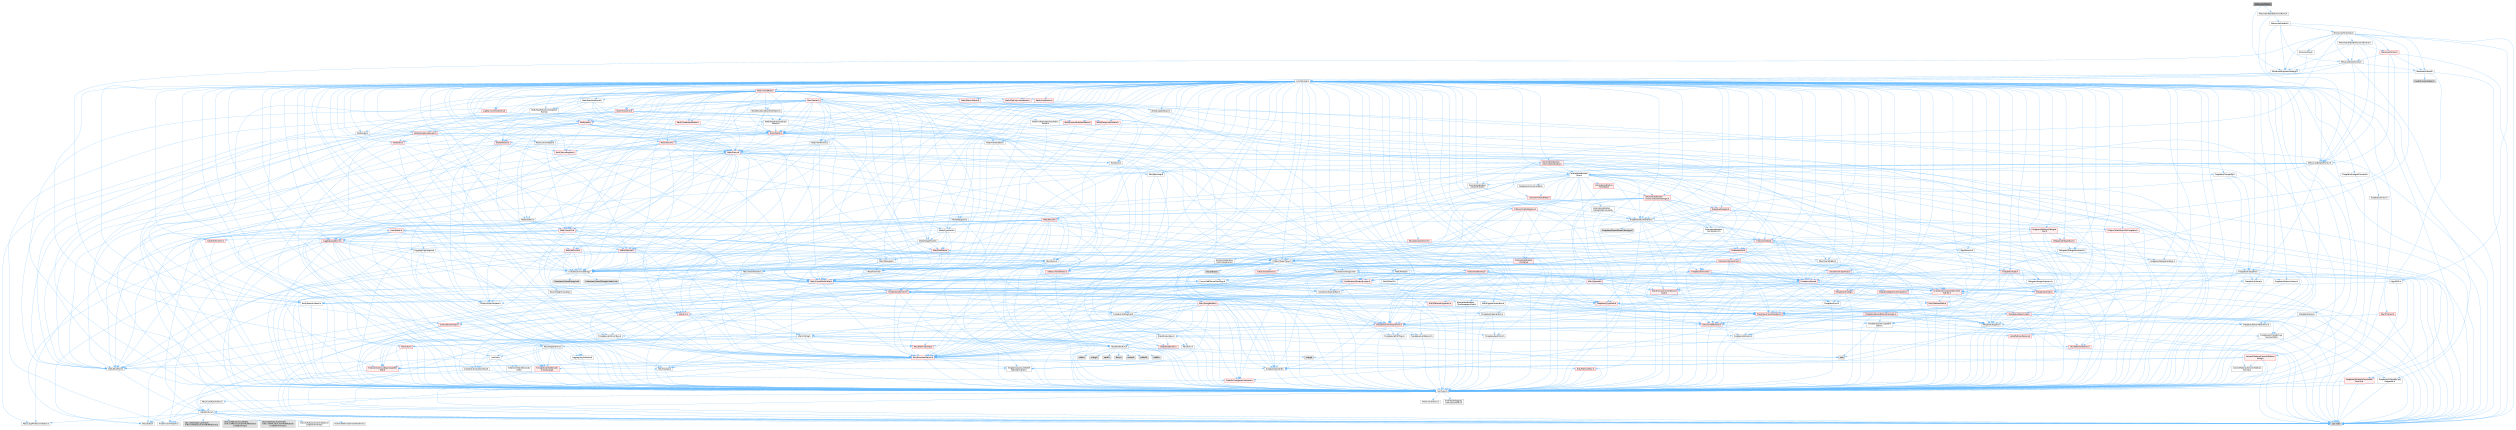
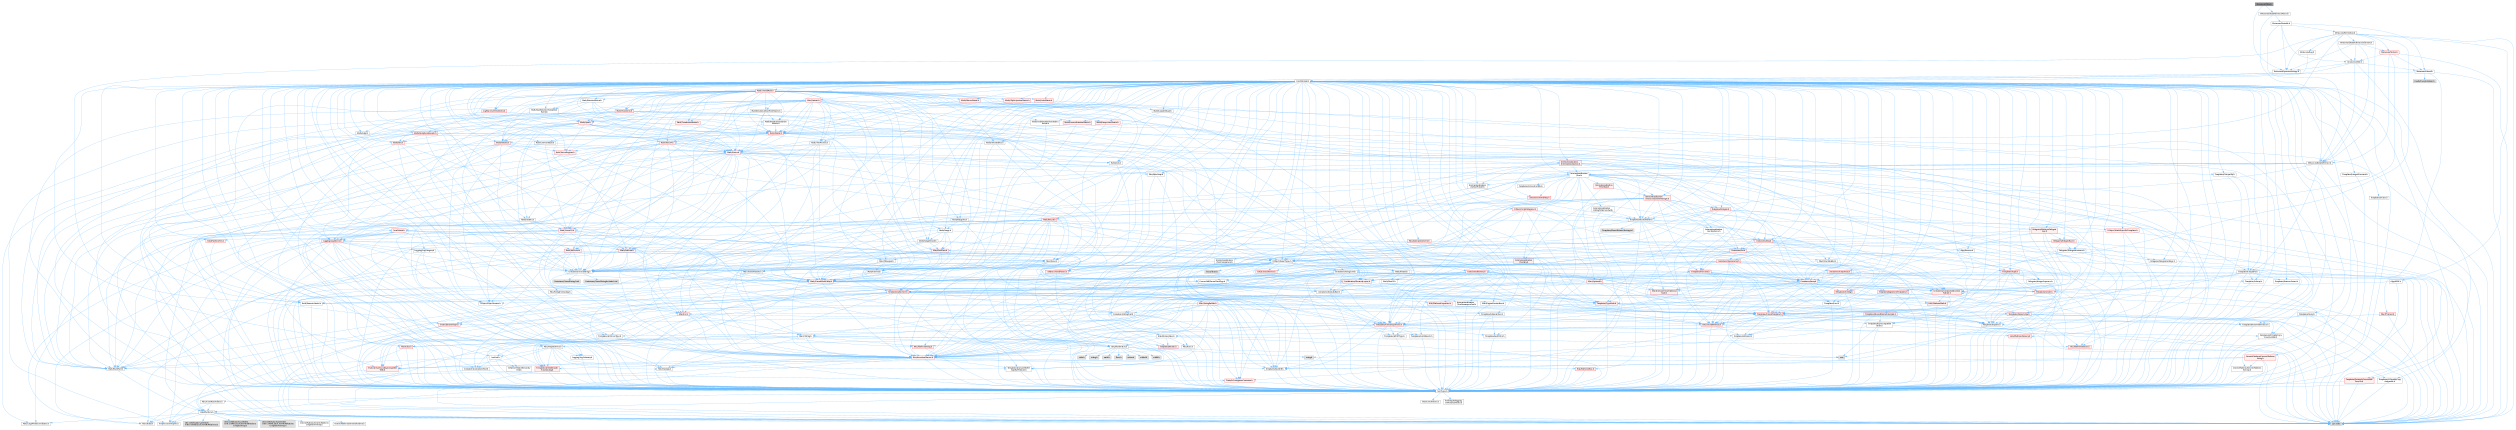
(2351, 62) -> (2355, 62)
(947, 230) -> (945, 230)
